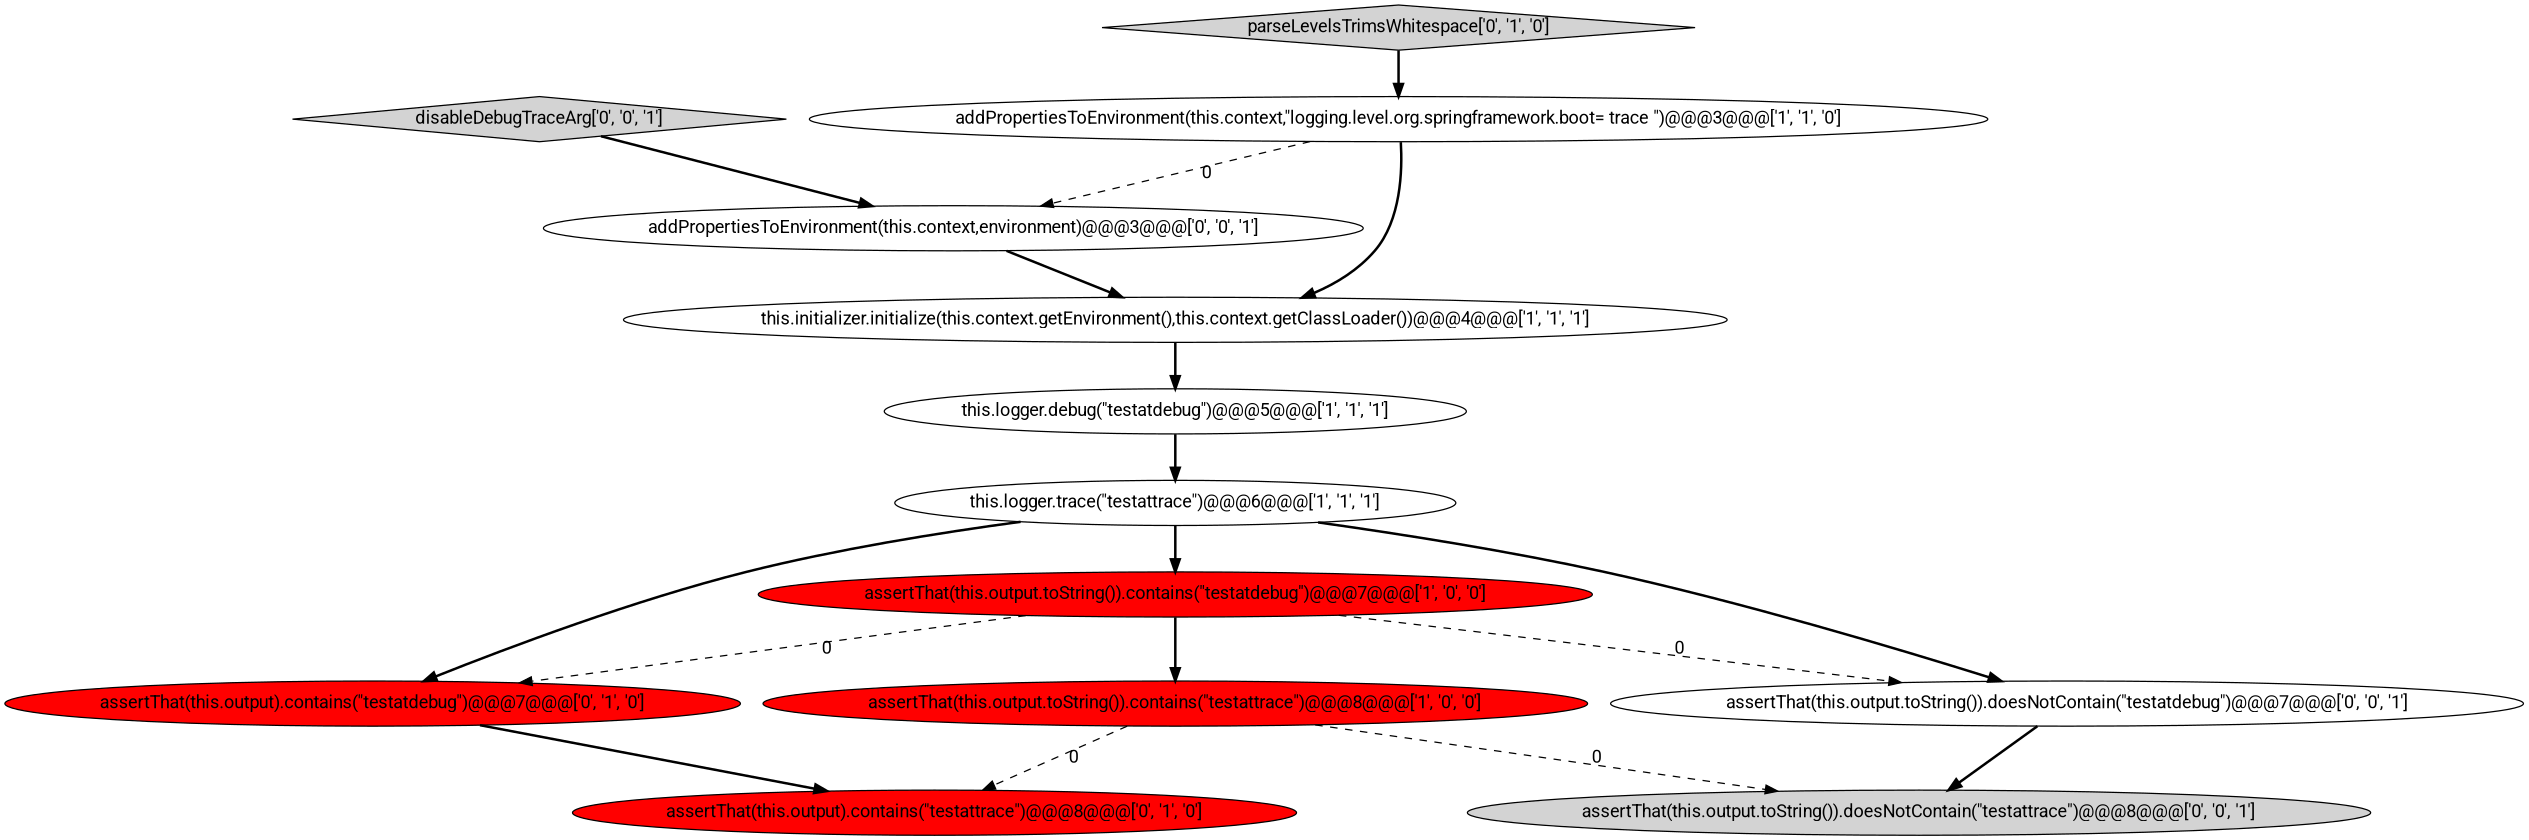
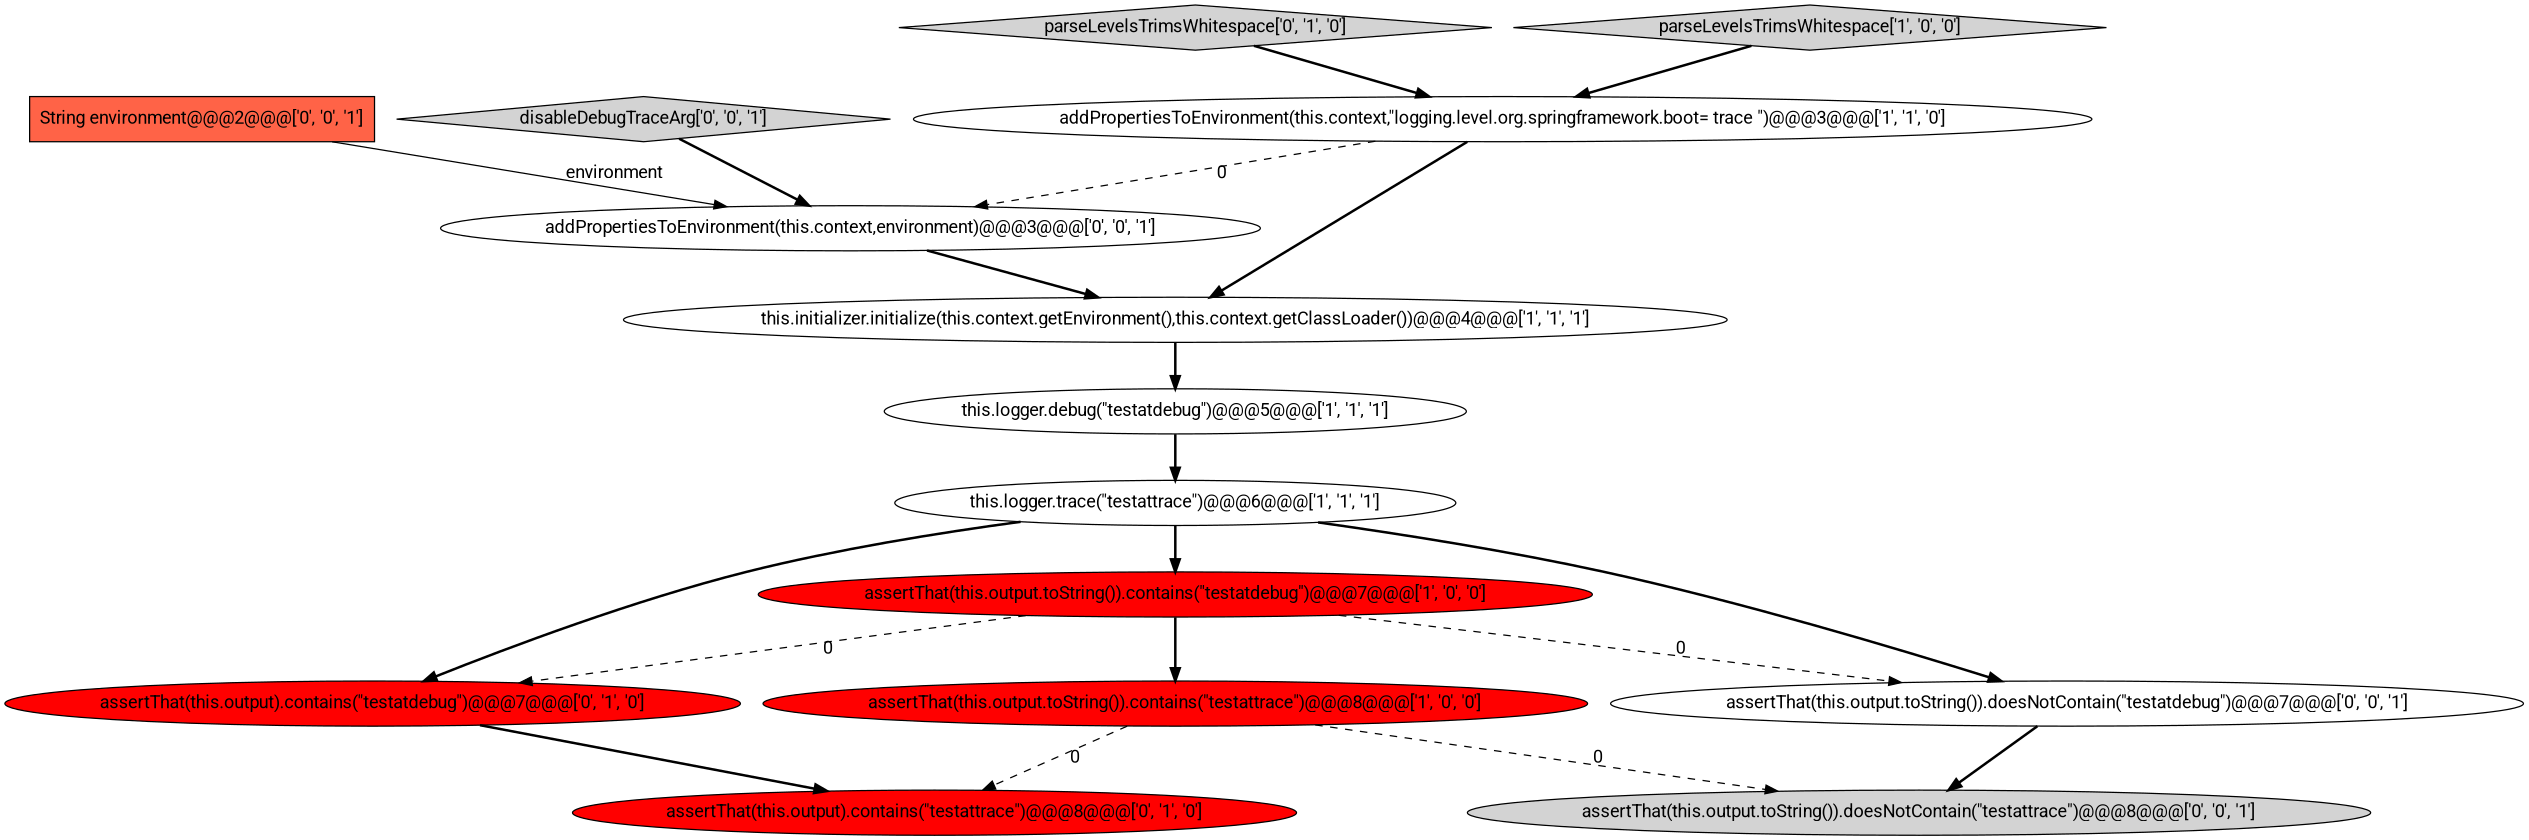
none -> (1810, 28)
none -> (202, 119)
